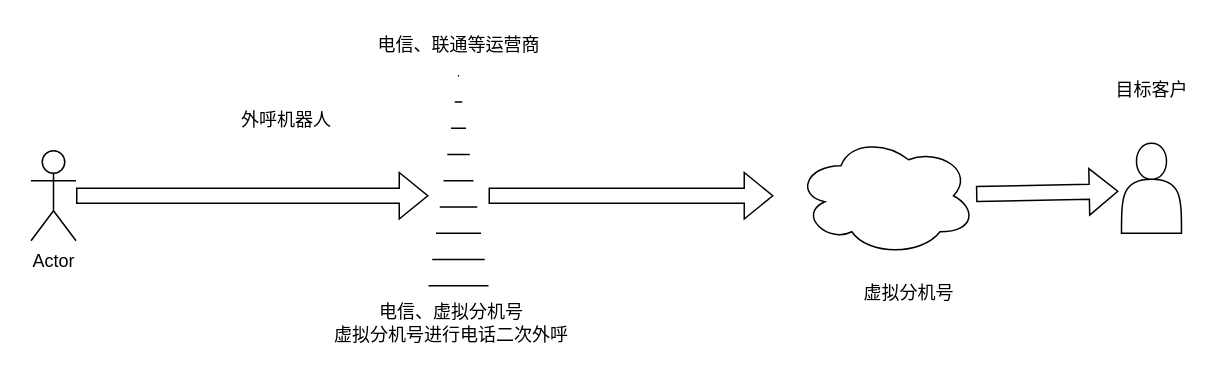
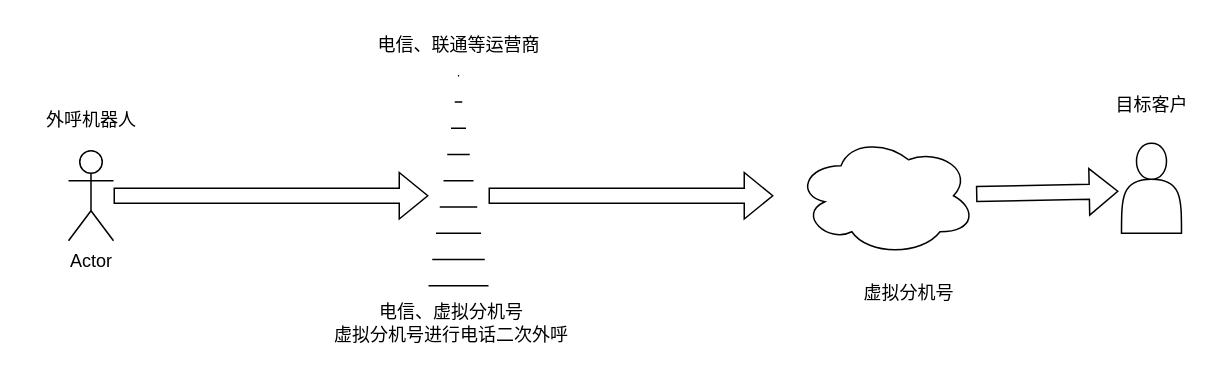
(1151, 91) -> (1151, 106)
(286, 121) -> (91, 121)
(53, 196) -> (91, 196)
